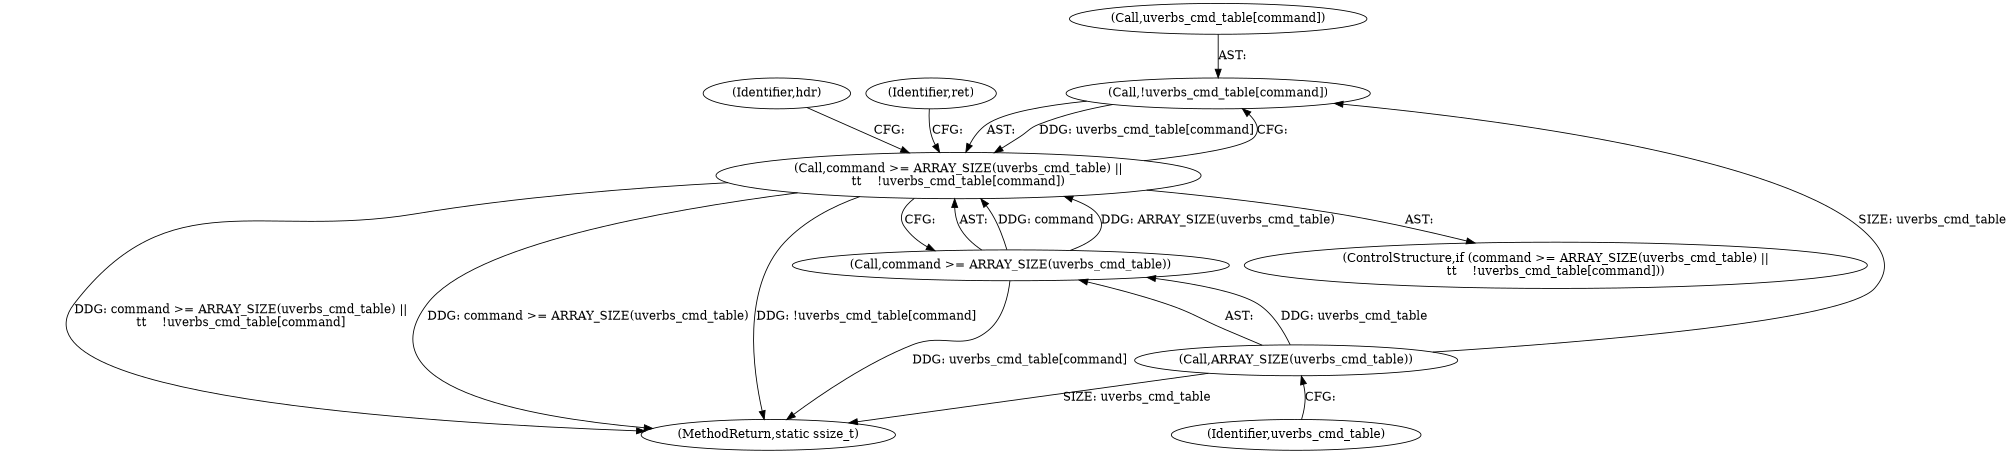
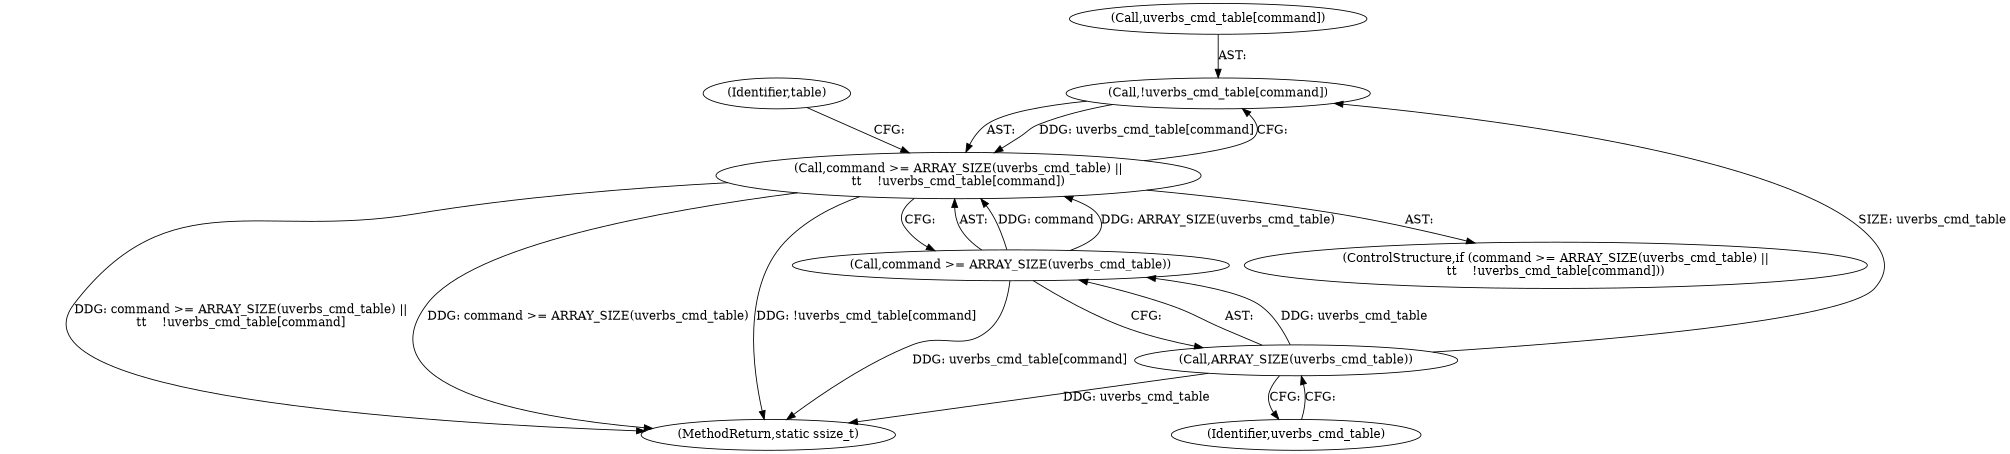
(777, 93) -> (777, 93)
(931, 93) -> none
none -> (1111, 322)
none -> (1269, 393)
(1137, 398) -> (1137, 398)
